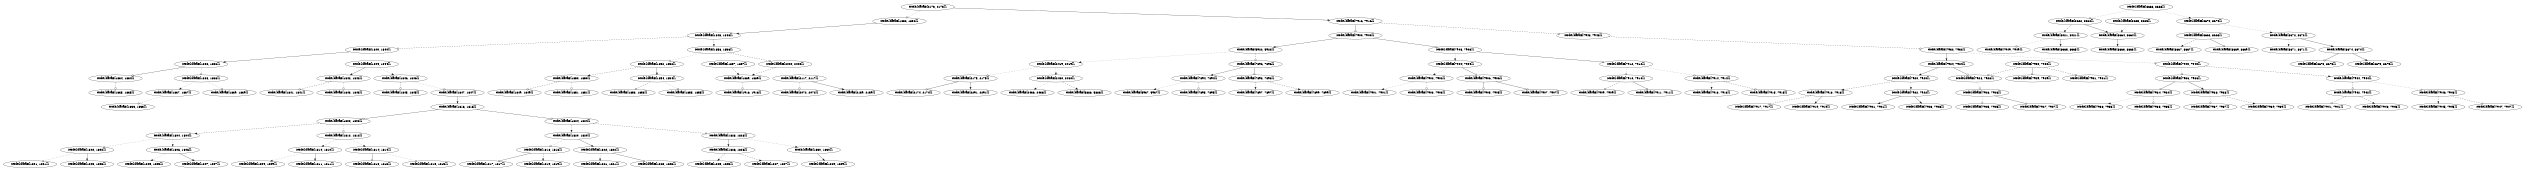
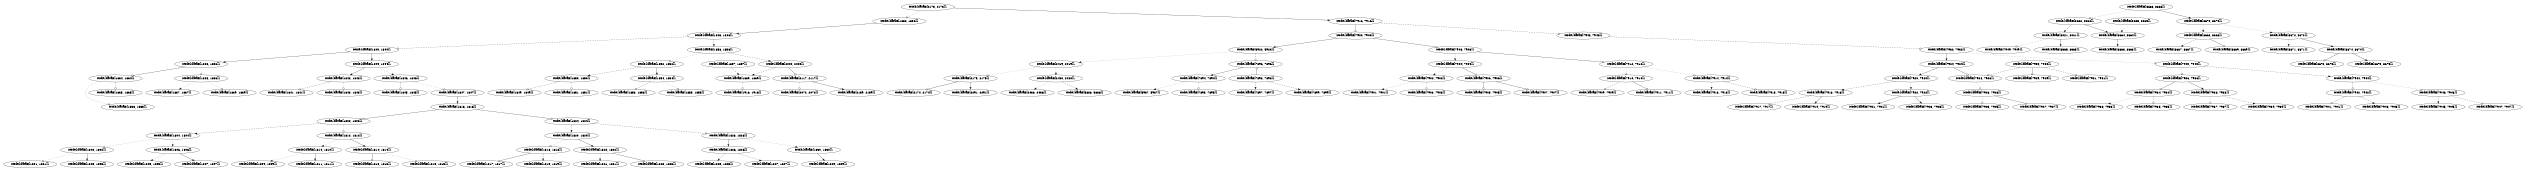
(2174, 14) -> (2174, 14)
none -> (2203, 27)
none -> (372, 56)
(749, 57) -> (749, 57)
none -> (792, 71)
(1254, 71) -> (1257, 72)
(151, 100) -> (87, 97)
(357, 142) -> (357, 142)
